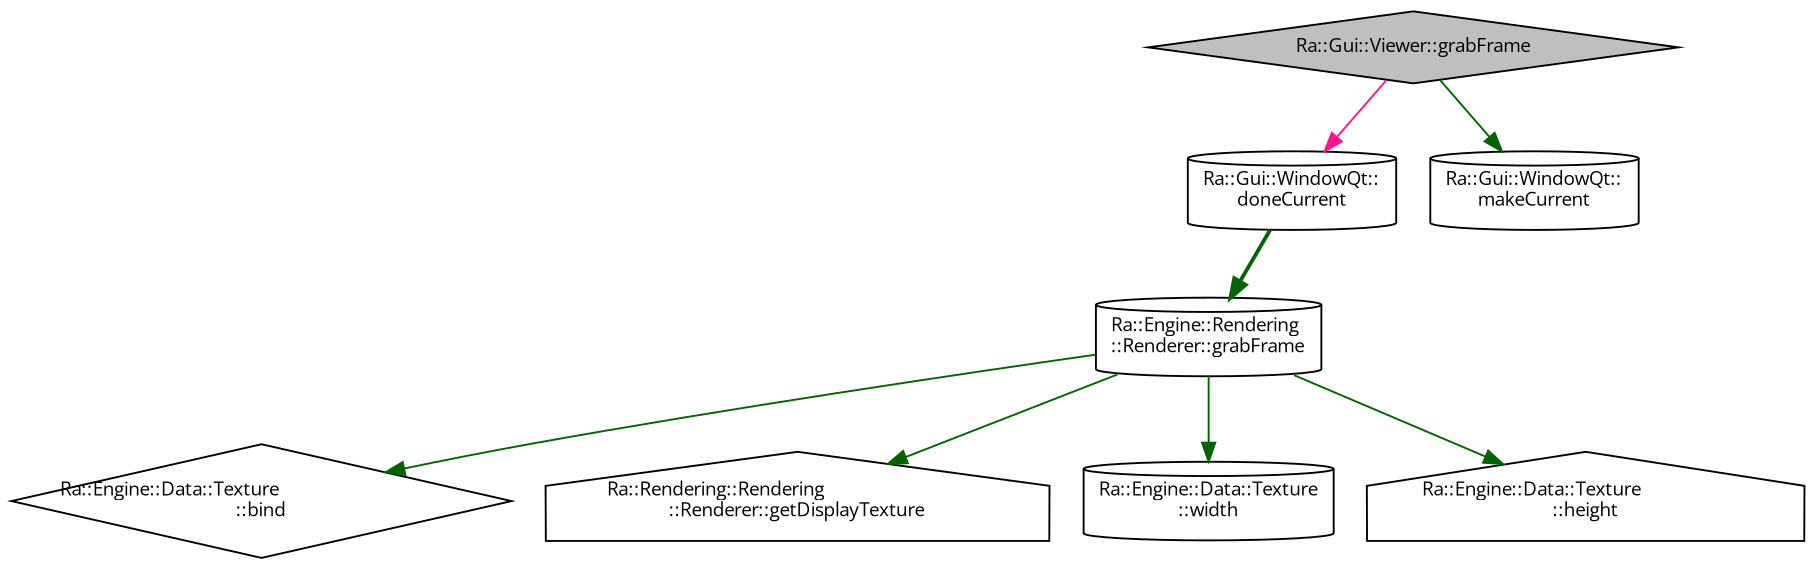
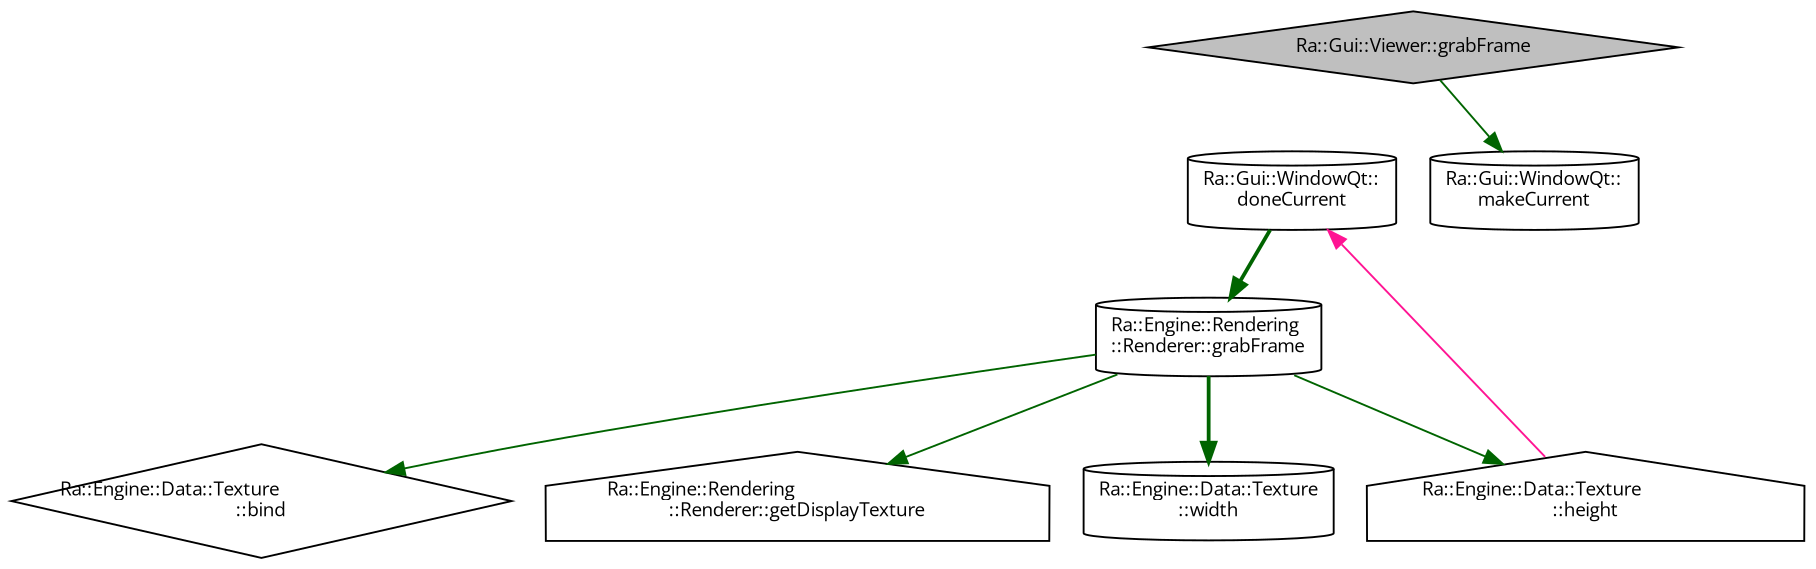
(1362, 108) -> (1443, 351)
(1209, 409) -> (1209, 409)
(798, 501) -> (798, 501)
